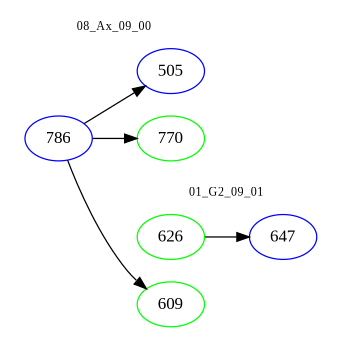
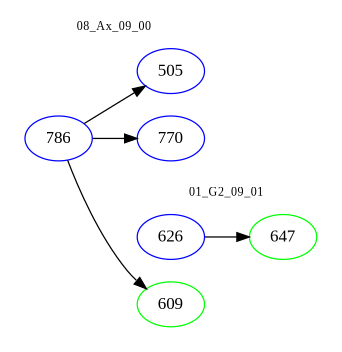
(171, 138) -> (171, 138)
(171, 237) -> (171, 237)
(283, 237) -> (283, 237)
